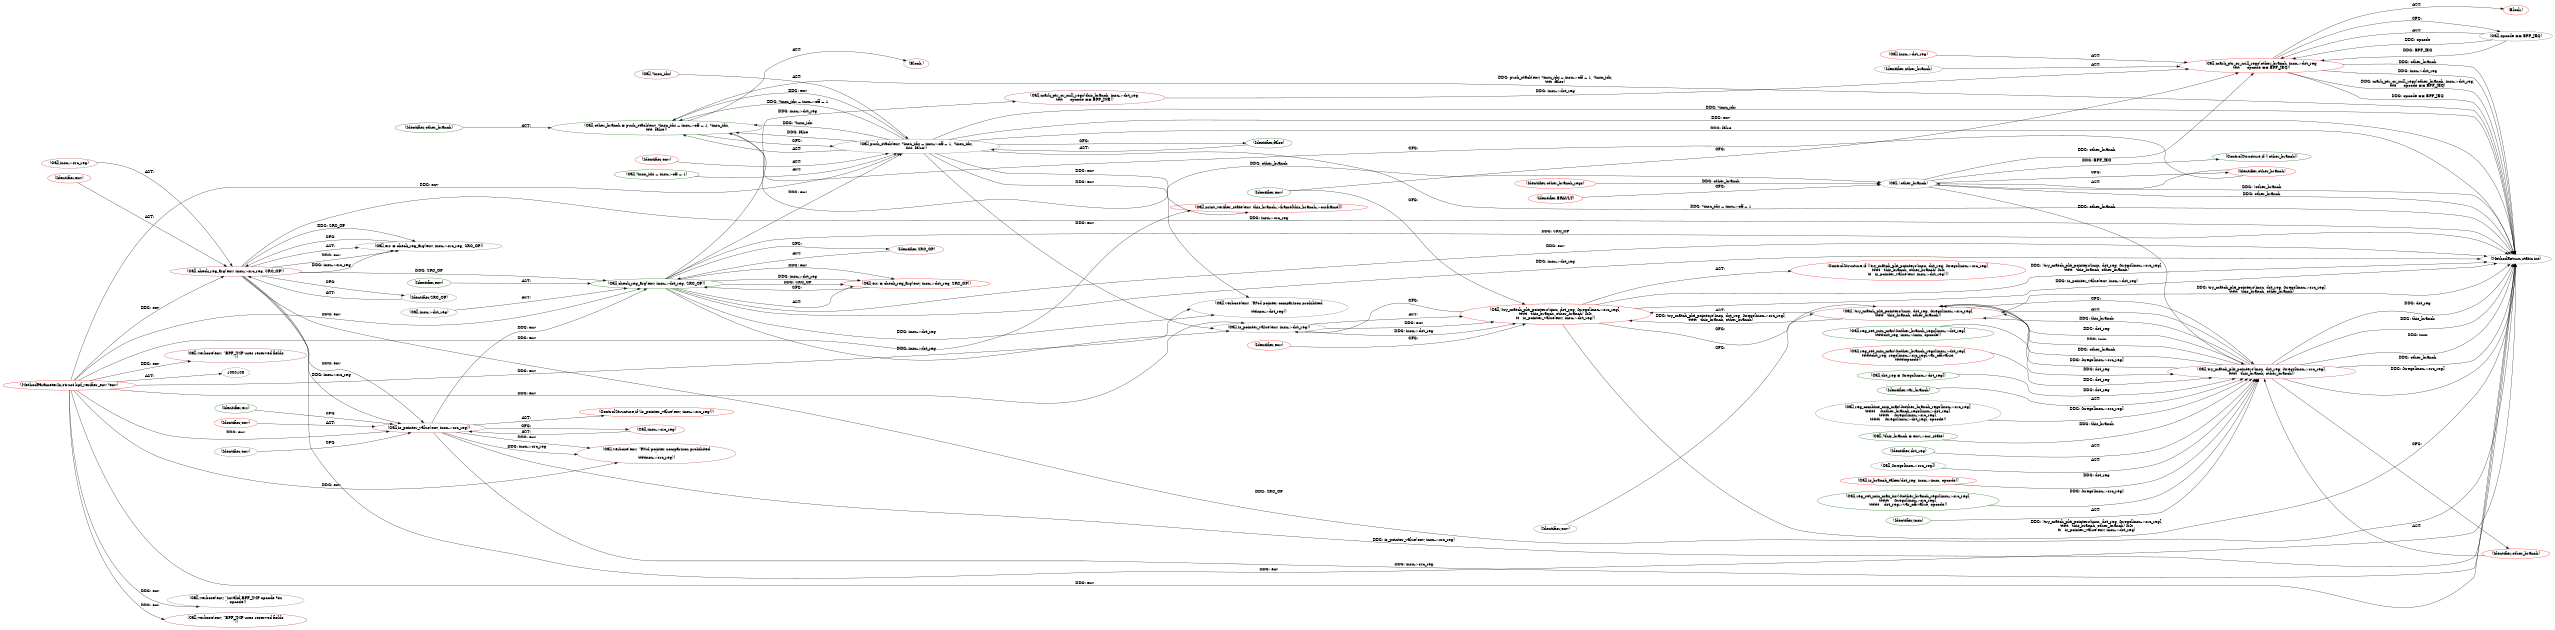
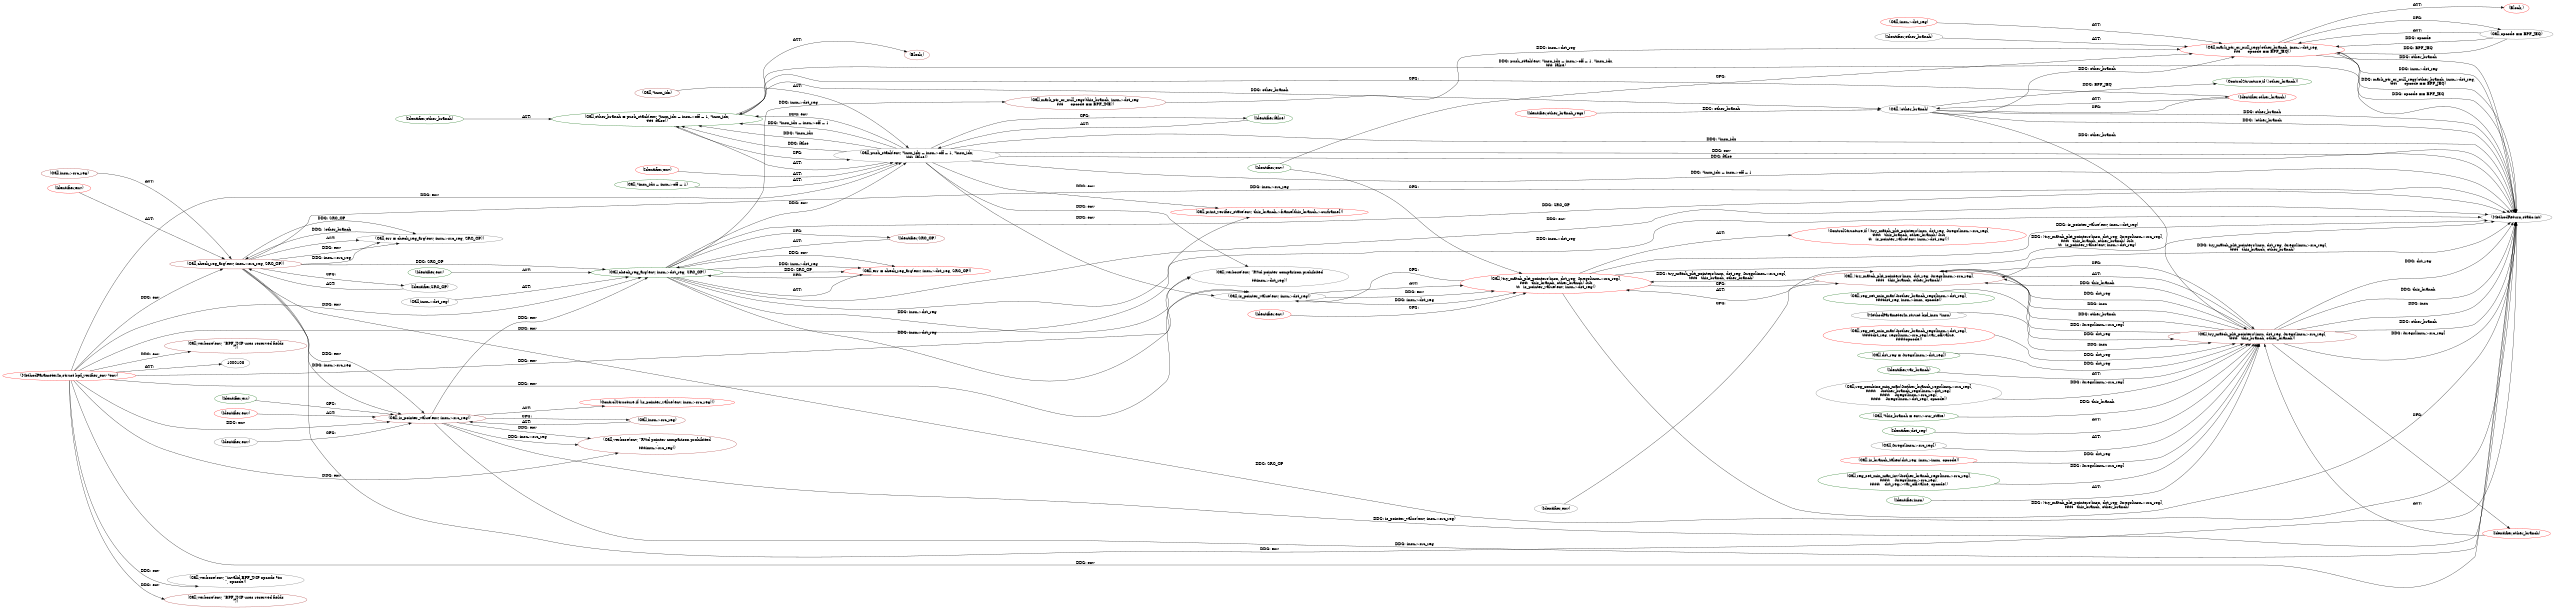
(1555, 198) -> none
(331, 237) -> (332, 230)
none -> (1909, 315)
